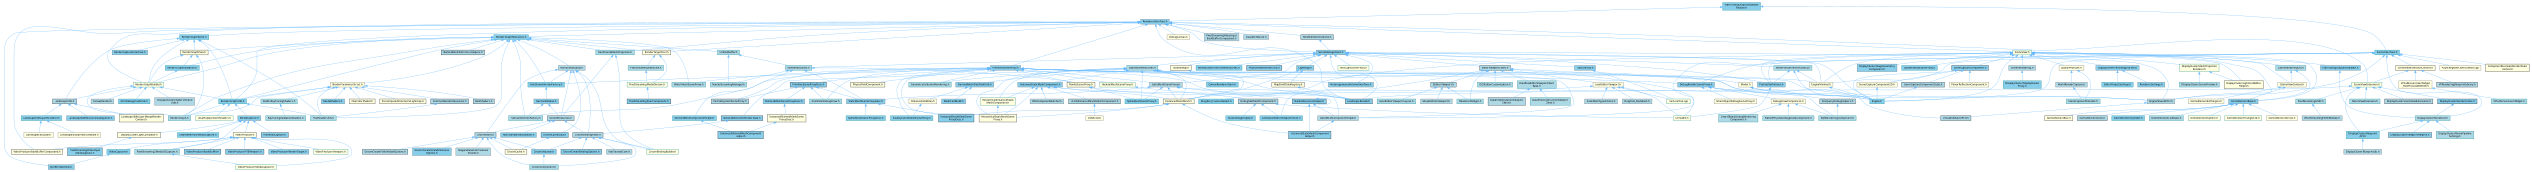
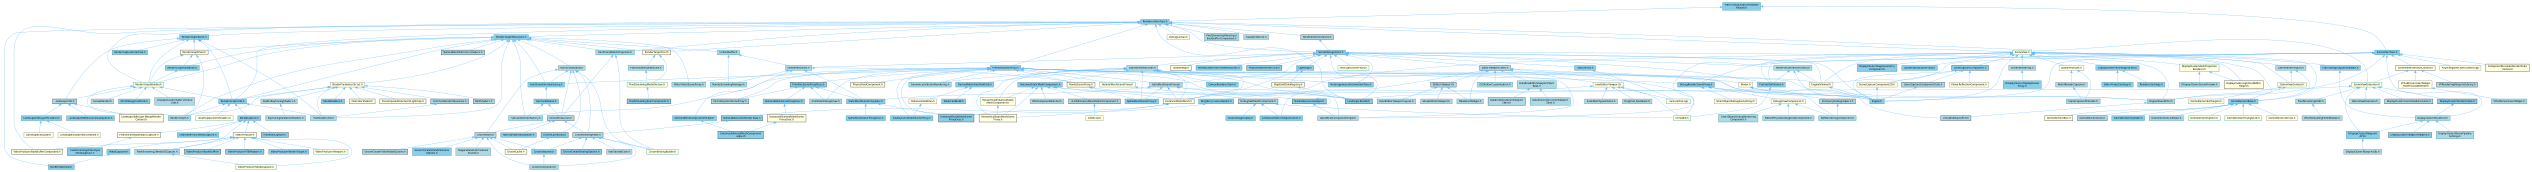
(908, 76) -> (979, 111)
(139, 135) -> (139, 135)
(1310, 135) -> none
